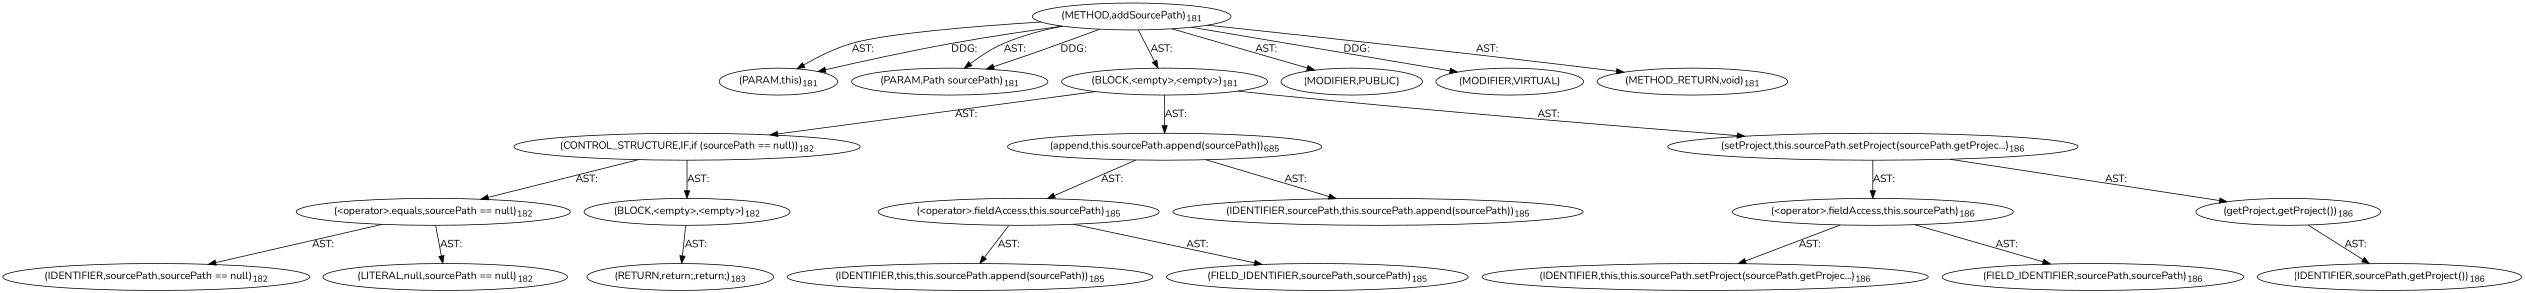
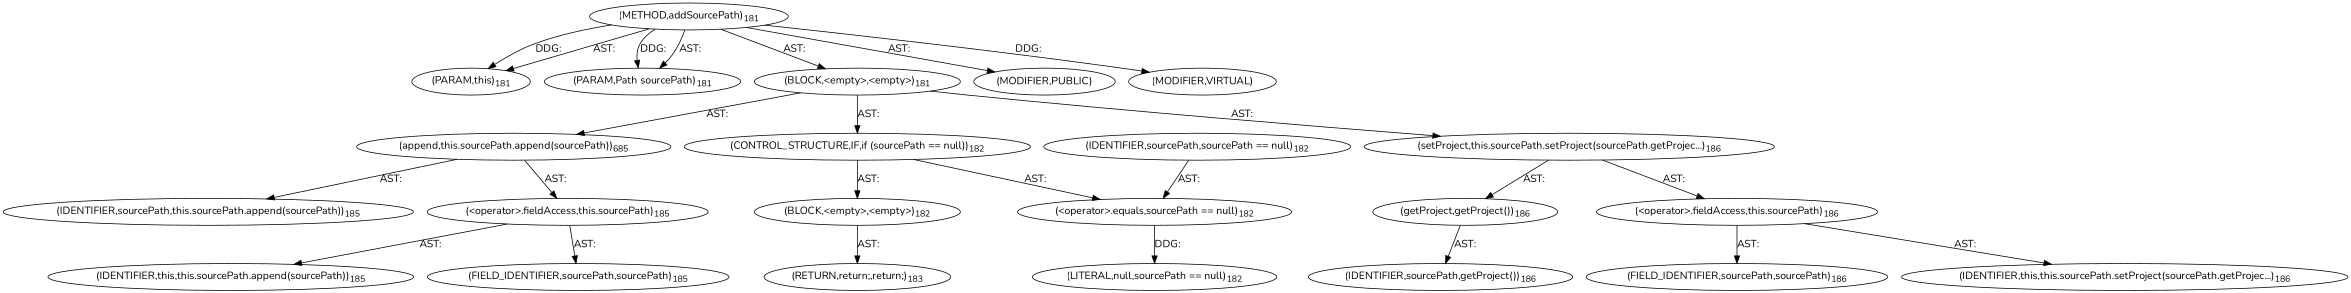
(1692, 82) -> none
(299, 243) -> (1178, 176)
(453, 244) -> (1169, 244)
